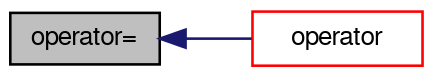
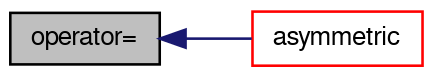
(338, 39) -> (338, 39)
